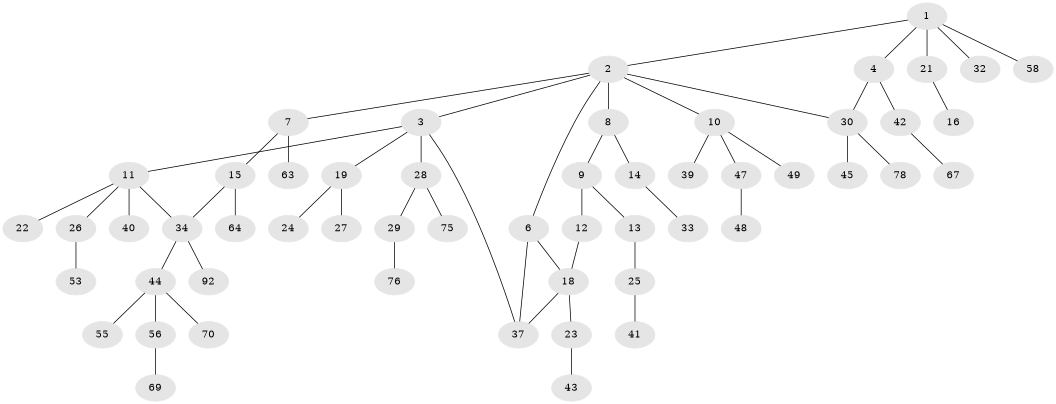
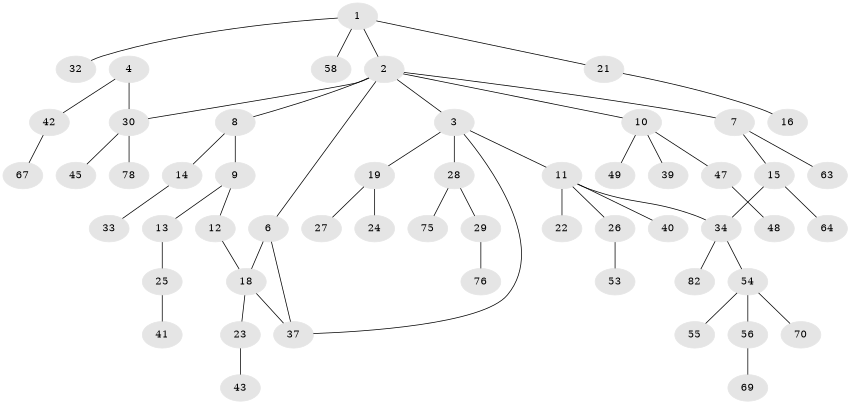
(901, 43) -> none
(156, 282) -> (748, 282)
(209, 282) -> (695, 282)
